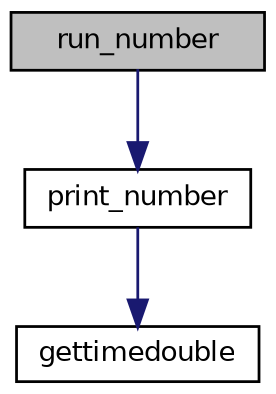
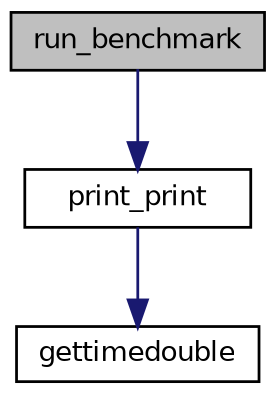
(138, 41) -> (138, 41)
(138, 198) -> (138, 198)
